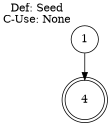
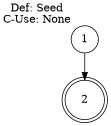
(85, 100) -> (85, 100)
